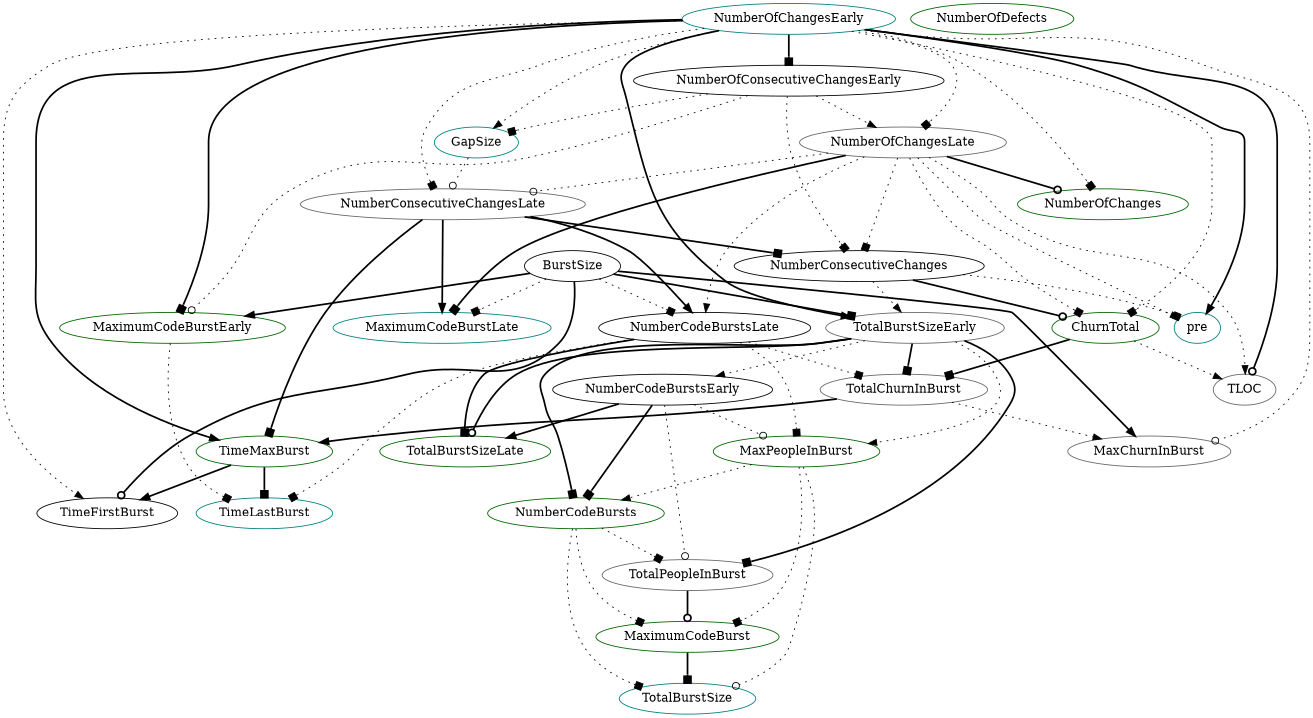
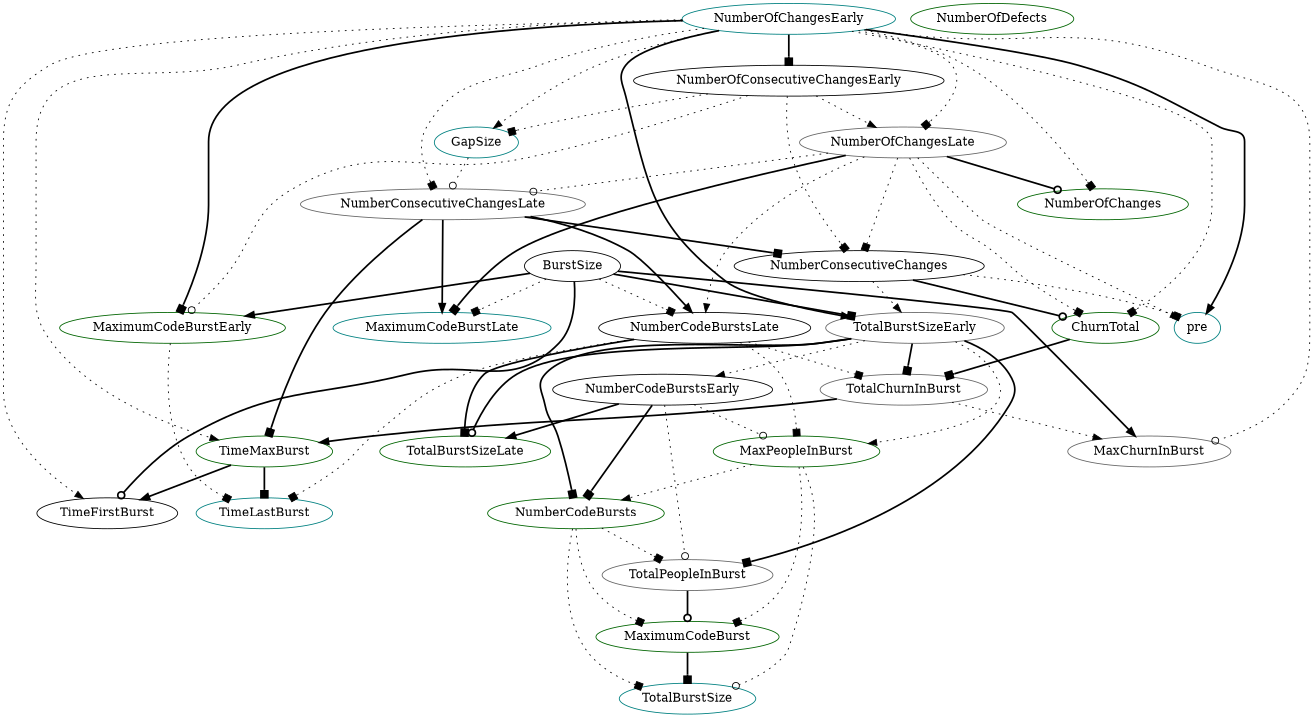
(145, 73) -> (145, 73)
(1245, 390) -> none
